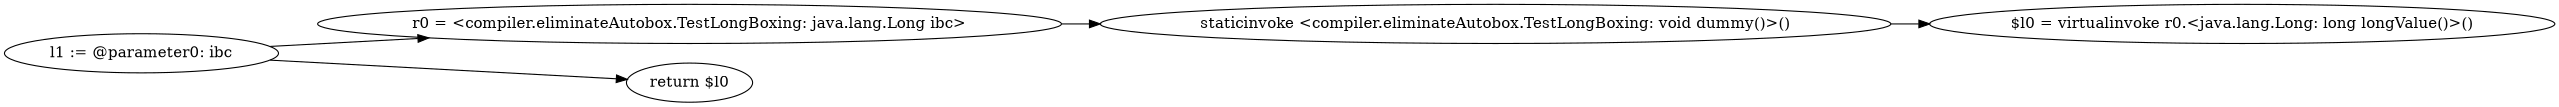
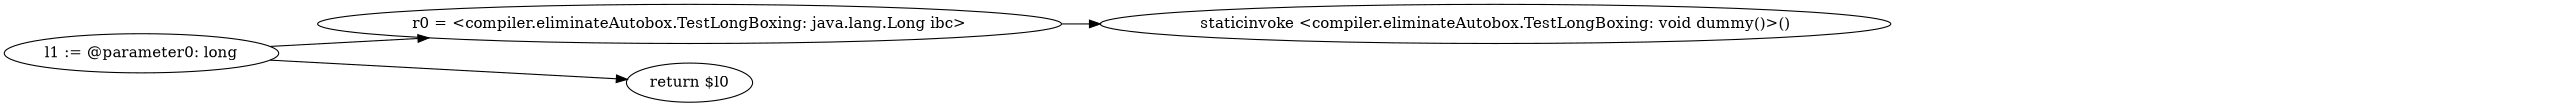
(2242, 24) -> none
(141, 53) -> (141, 53)
